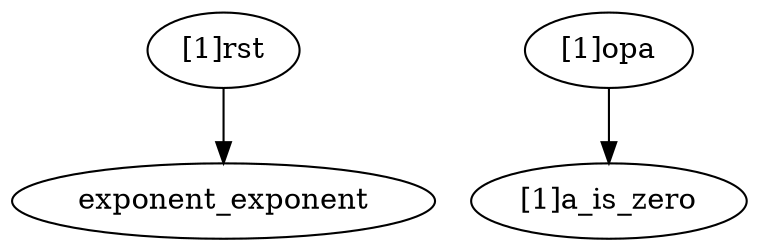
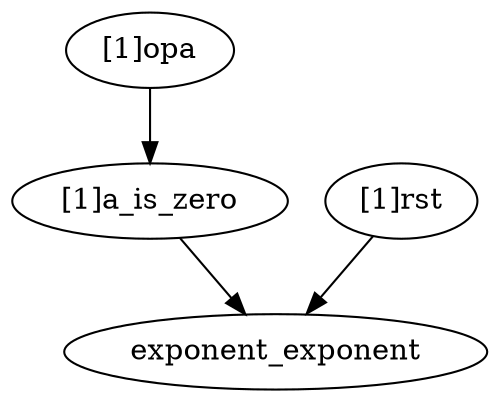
none -> (206, 268)
